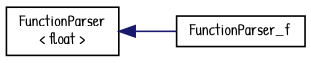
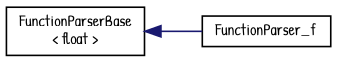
(63, 31) -> (75, 31)
